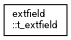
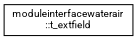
(36, 20) -> (69, 20)
